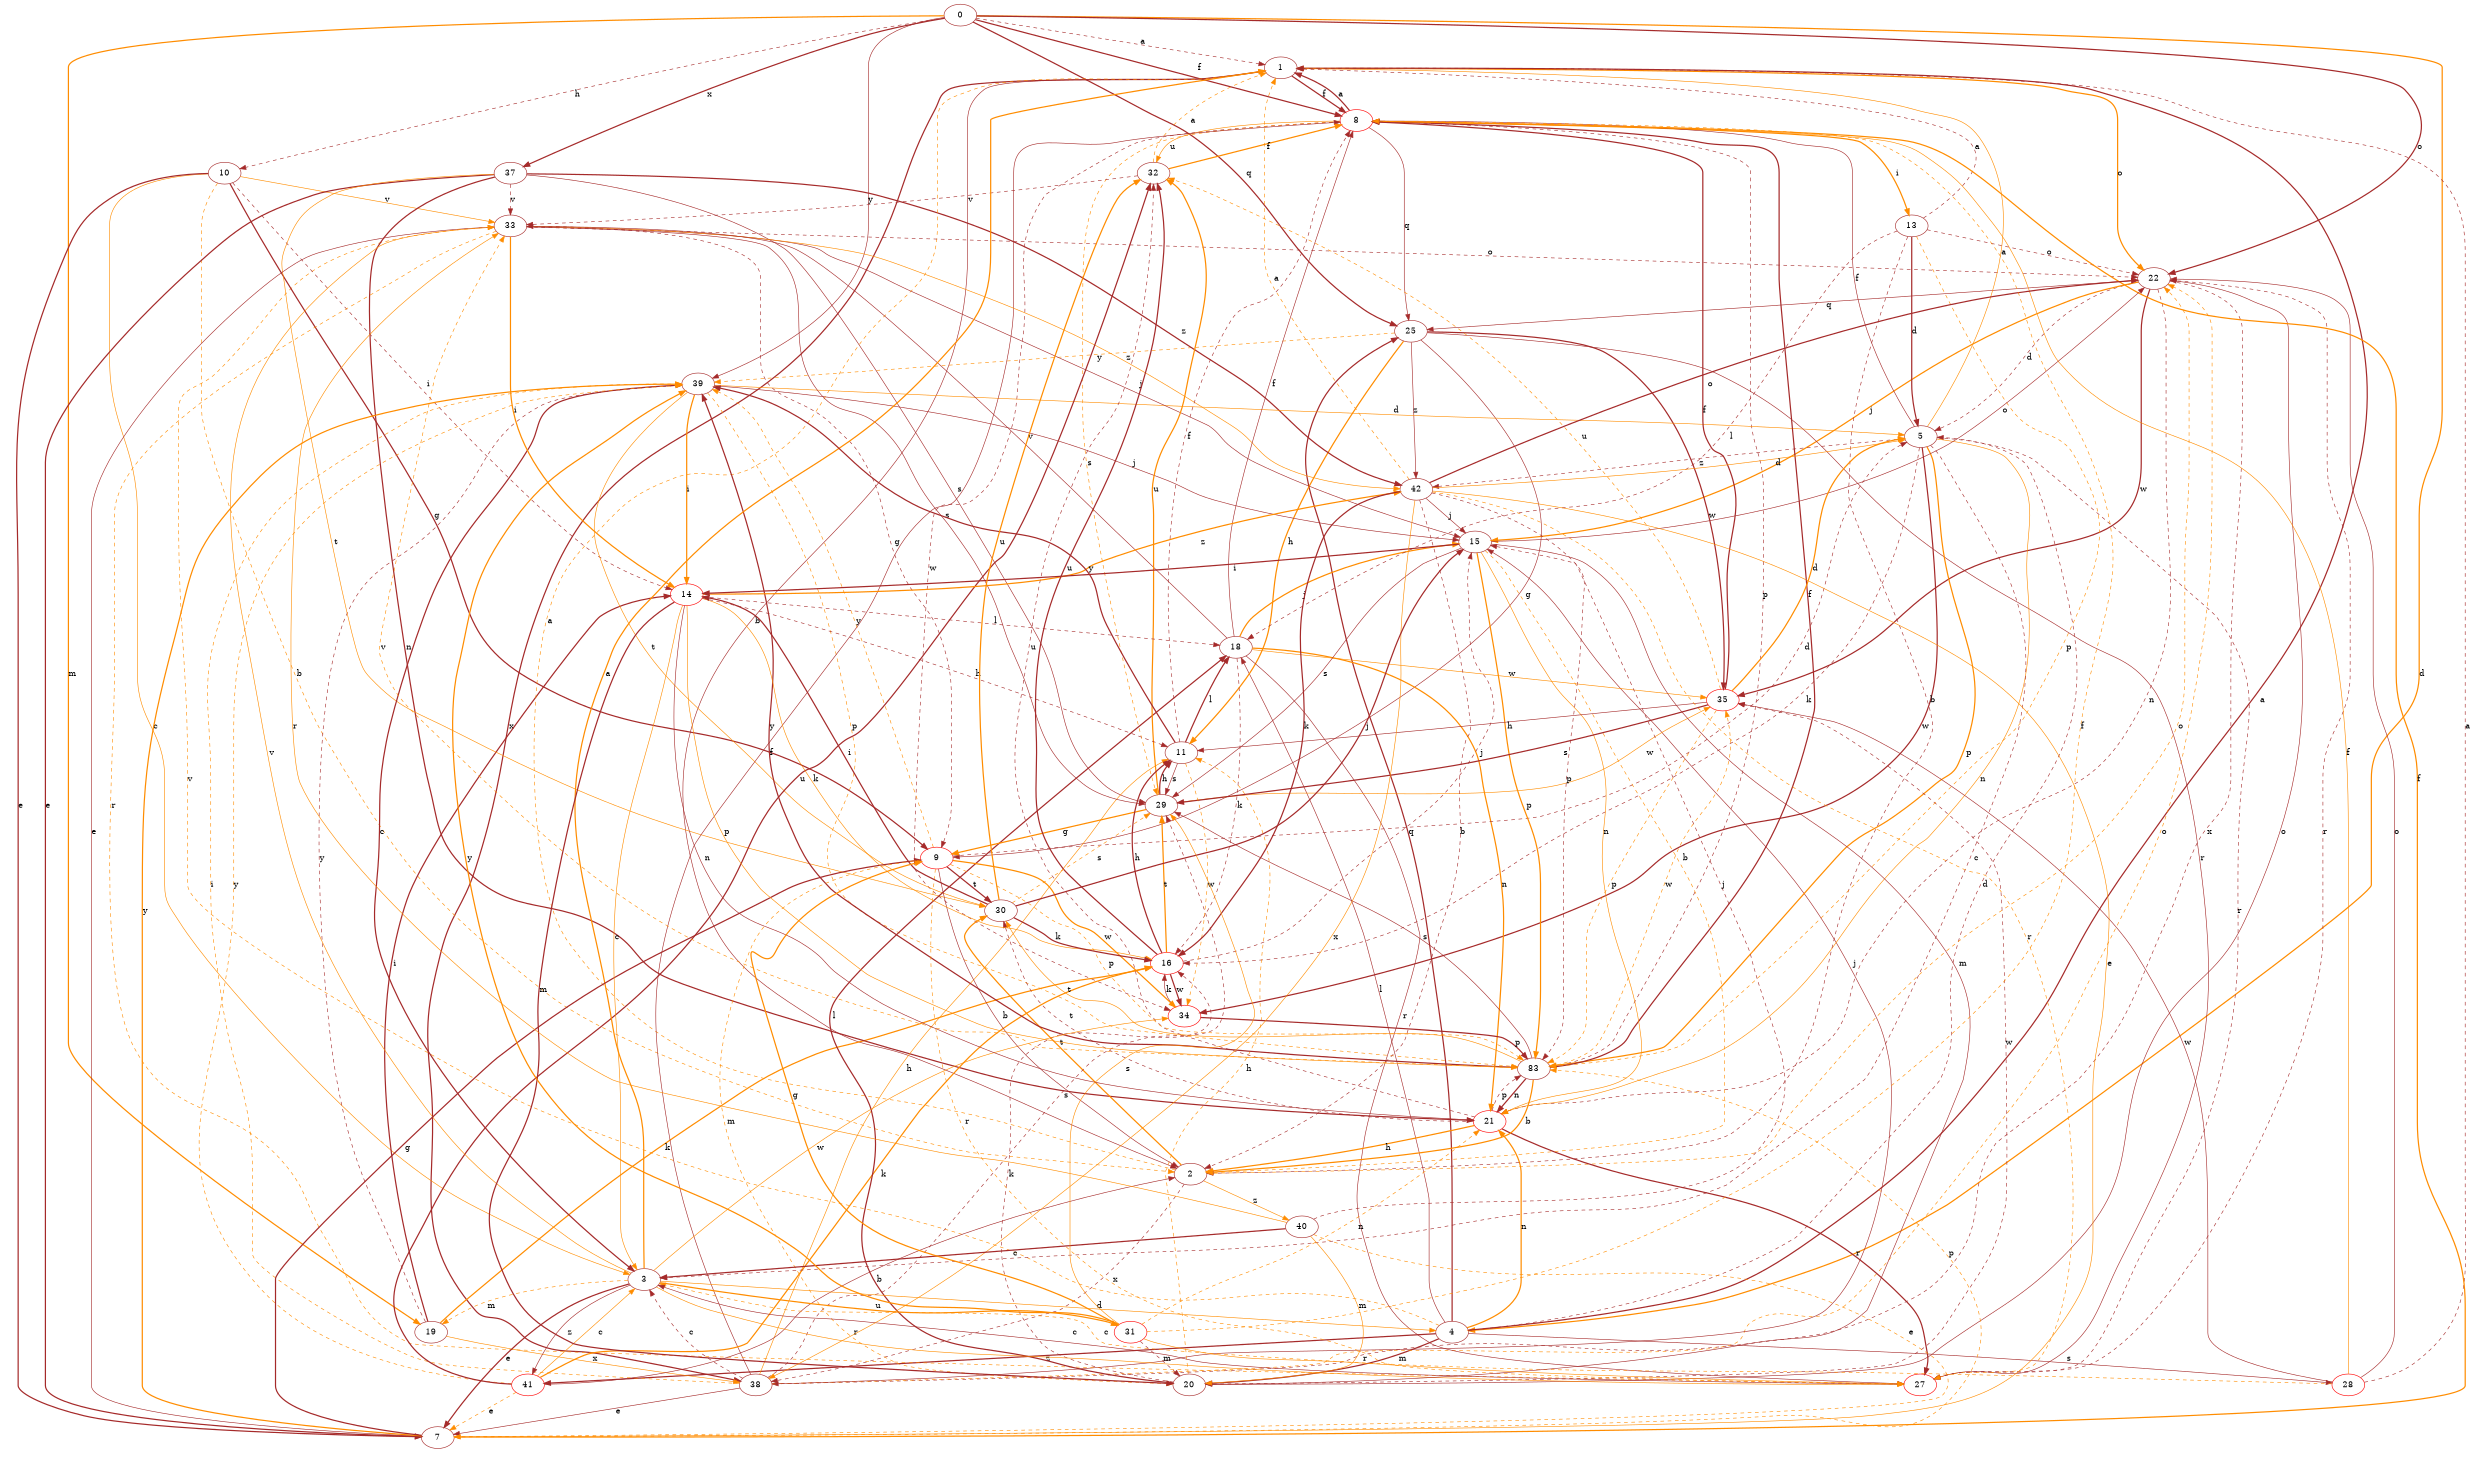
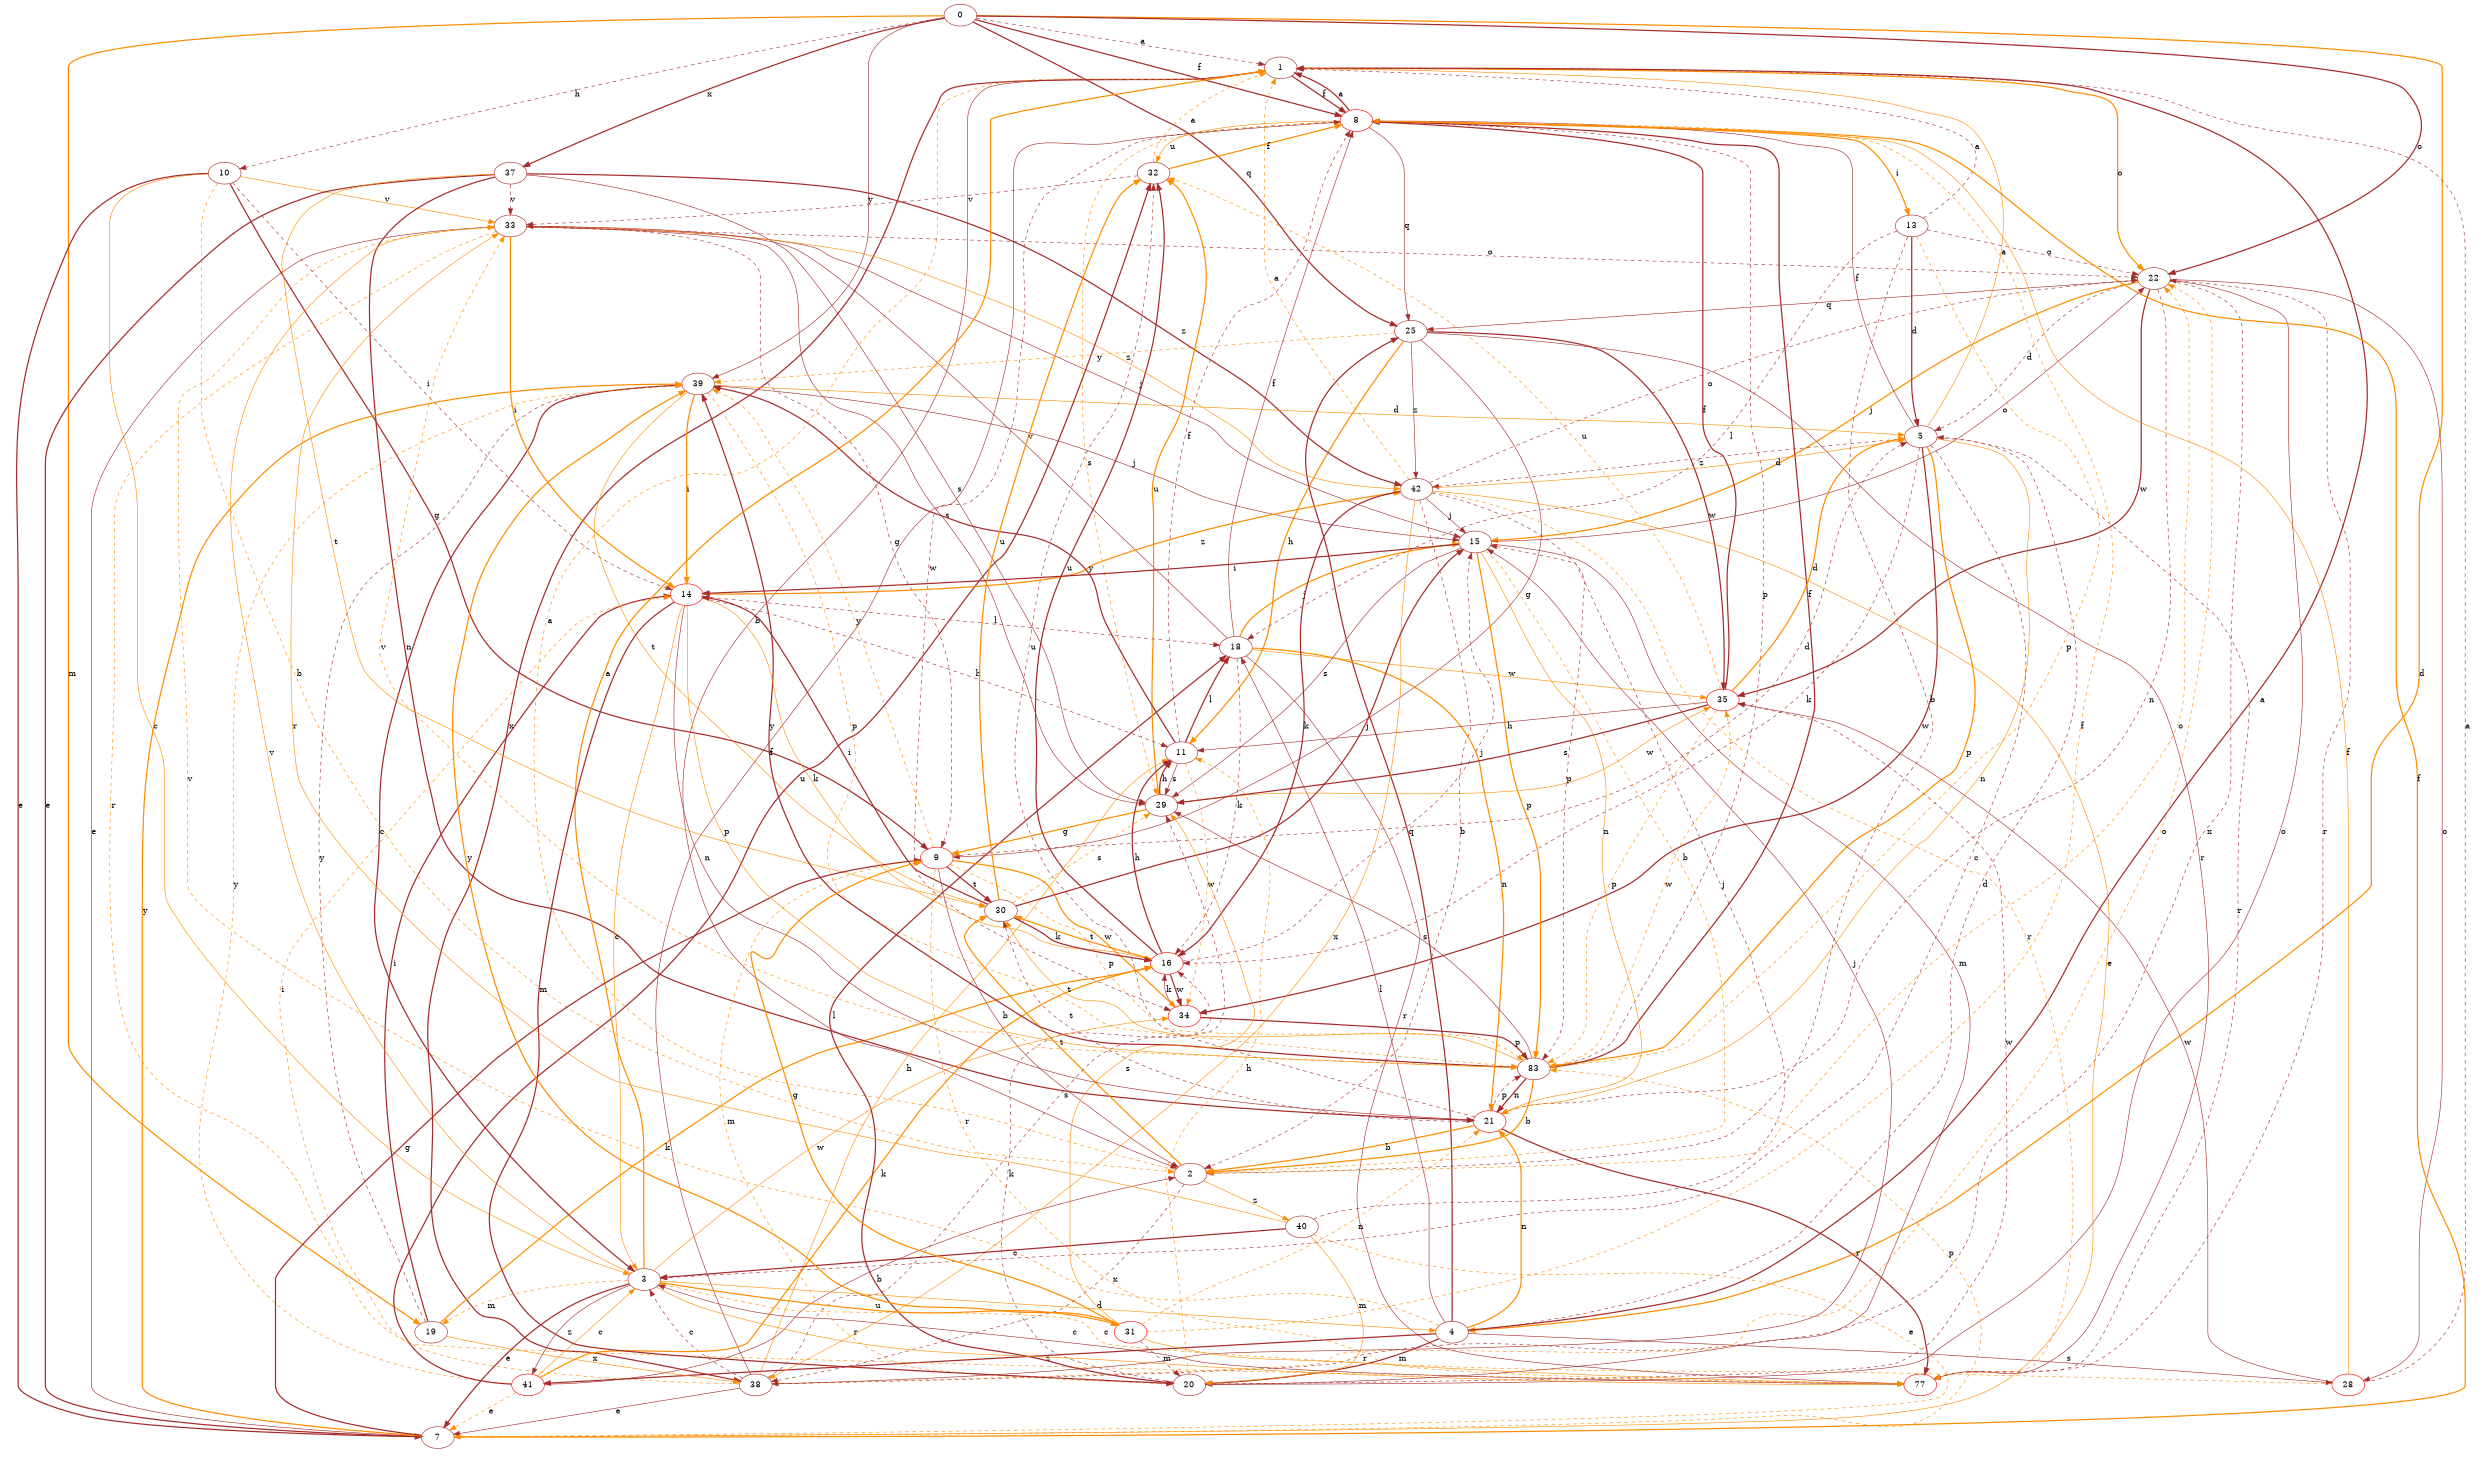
(1773, 352) -> (1773, 352)
(2393, 759) -> (2442, 745)
(1164, 887) -> (1079, 938)
(212, 921) -> (288, 1065)
(1389, 1148) -> (1389, 1148)
(1920, 1385) -> (1920, 1385)
